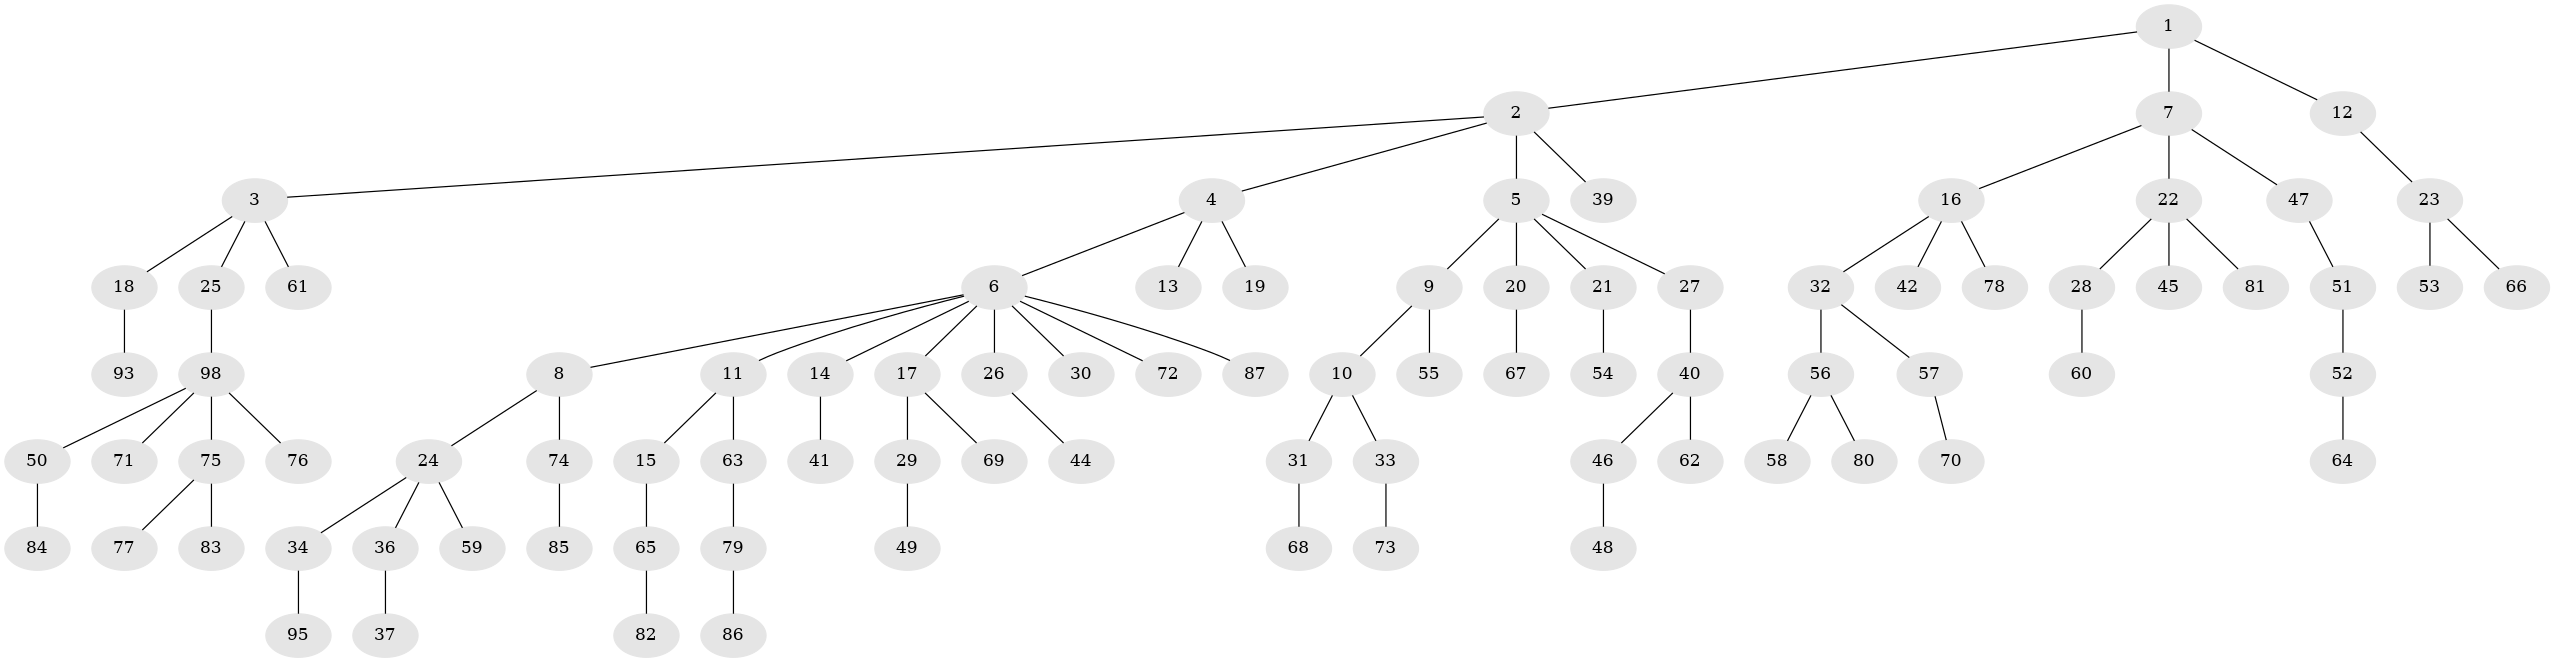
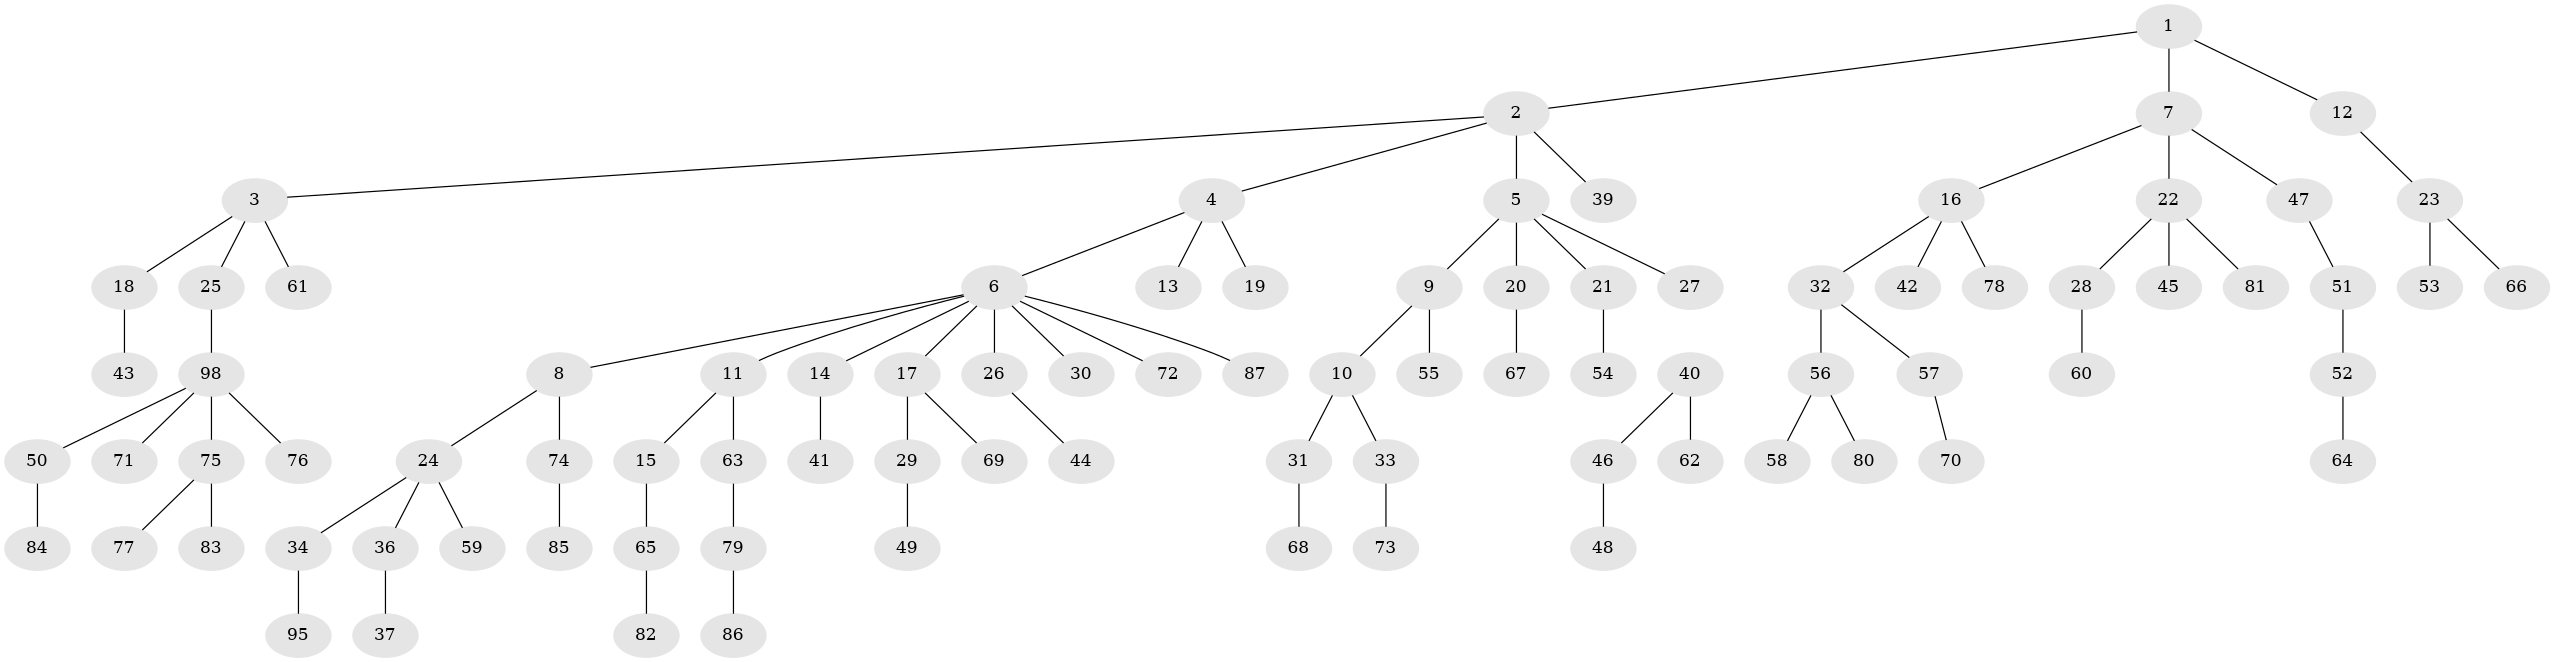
(1690, 331) -> none
(124, 375) -> (124, 375)
